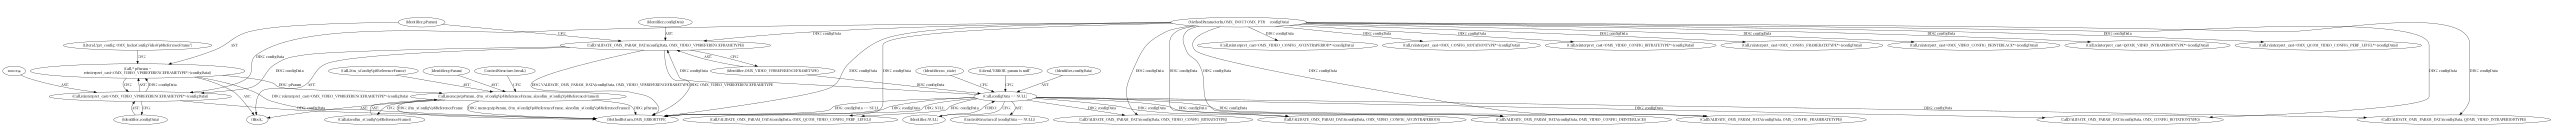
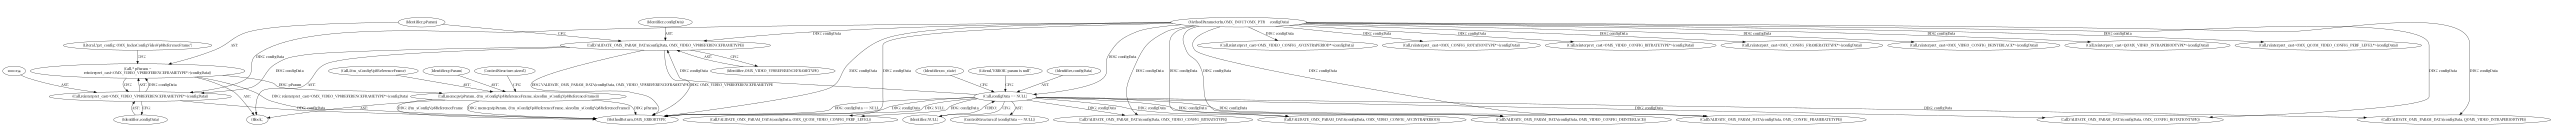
(505, 71) -> (505, 71)
(893, 84) -> (1107, 60)
(375, 120) -> none
